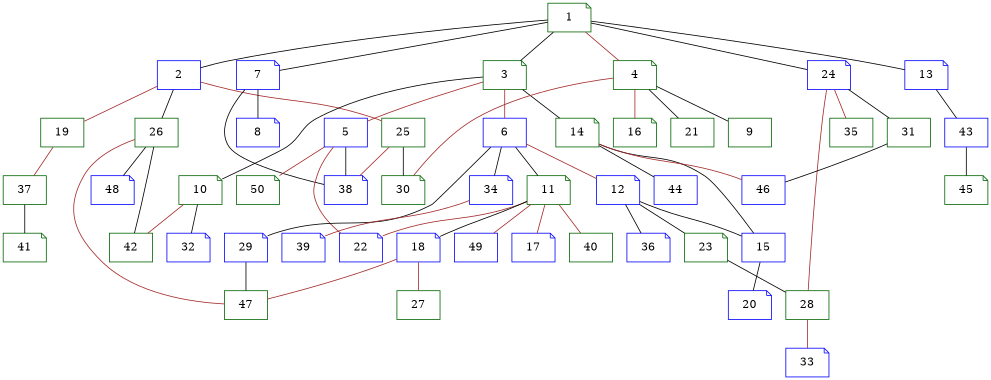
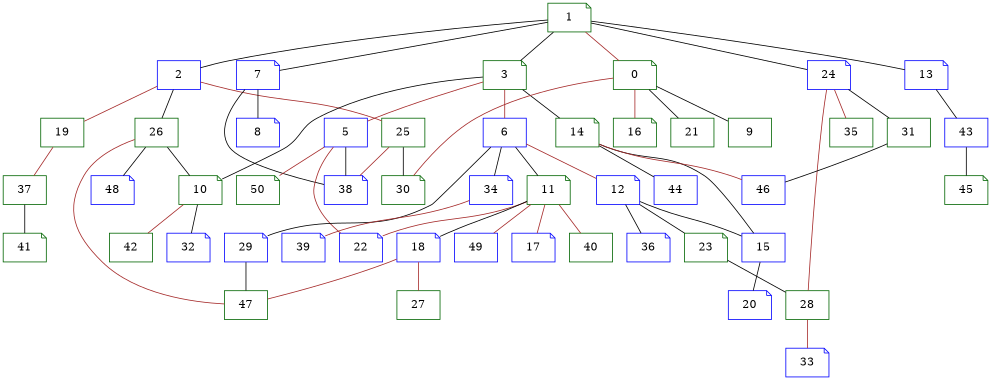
(635, 75) -> (635, 75)
(145, 190) -> (179, 161)
